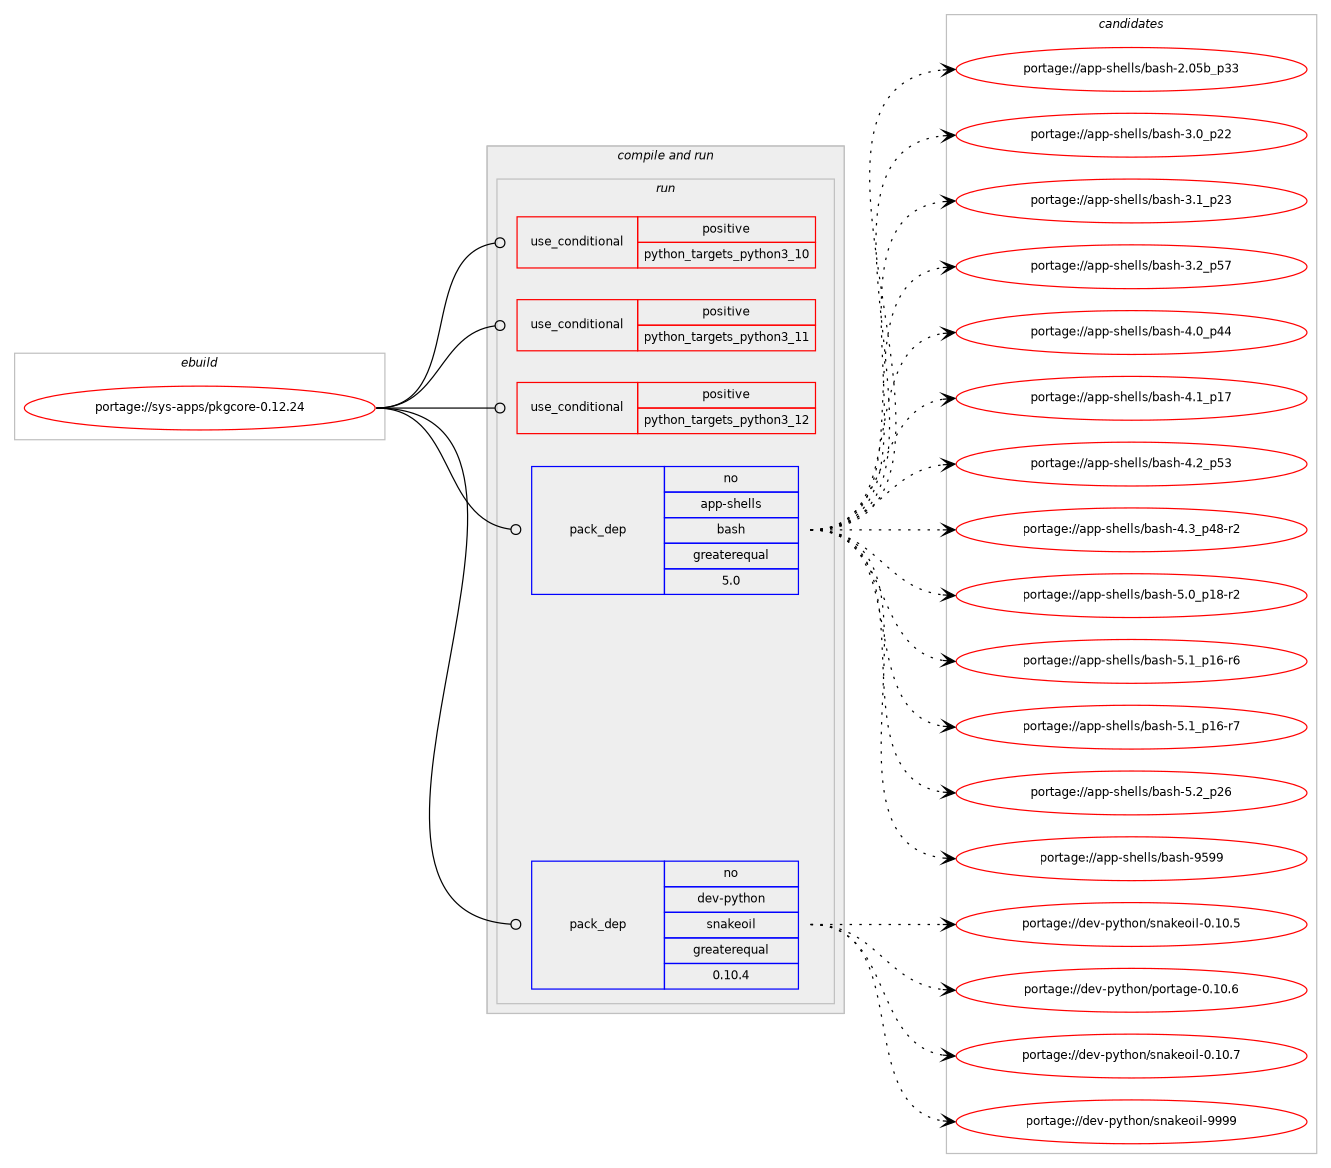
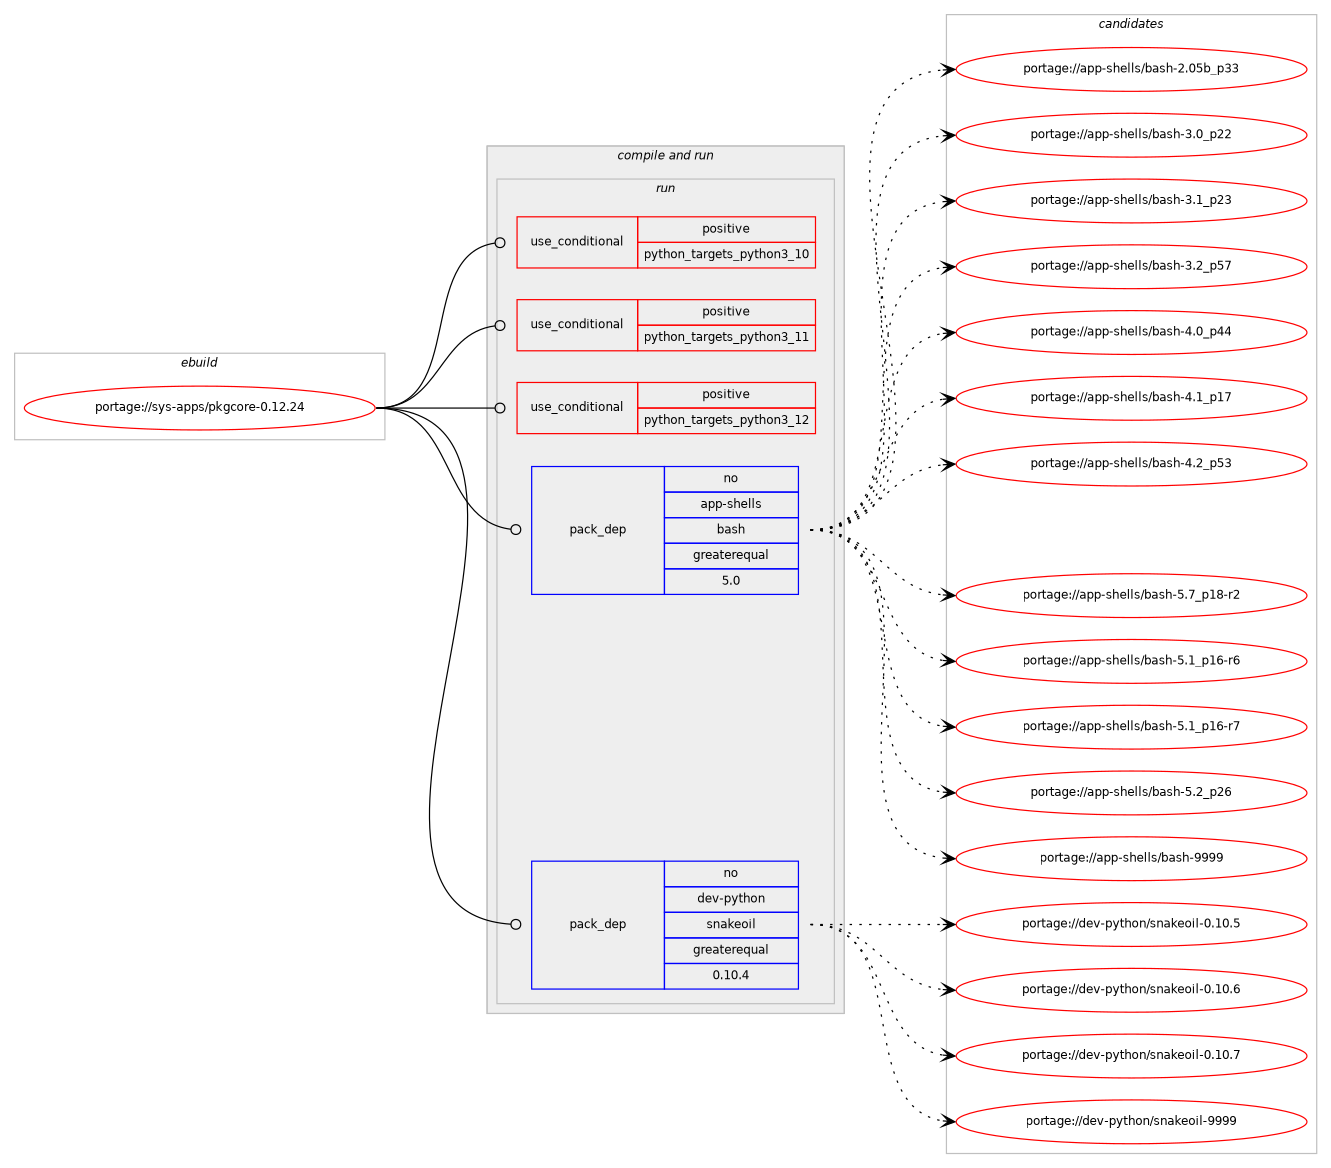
(1132, 530) -> none
(1132, 596) -> (1132, 596)
(1132, 859) -> (1132, 859)
(1132, 990) -> (1132, 990)
